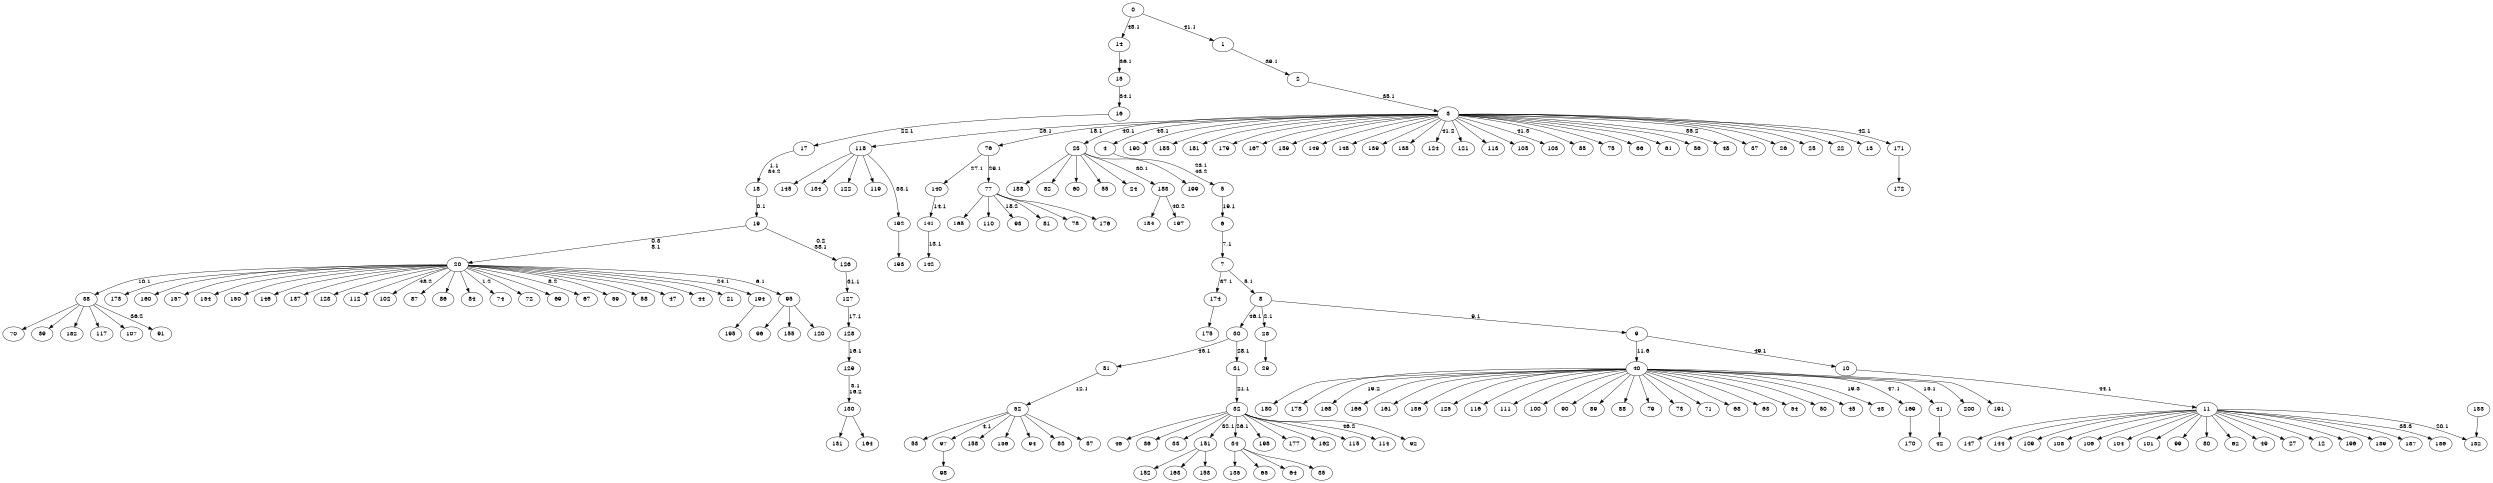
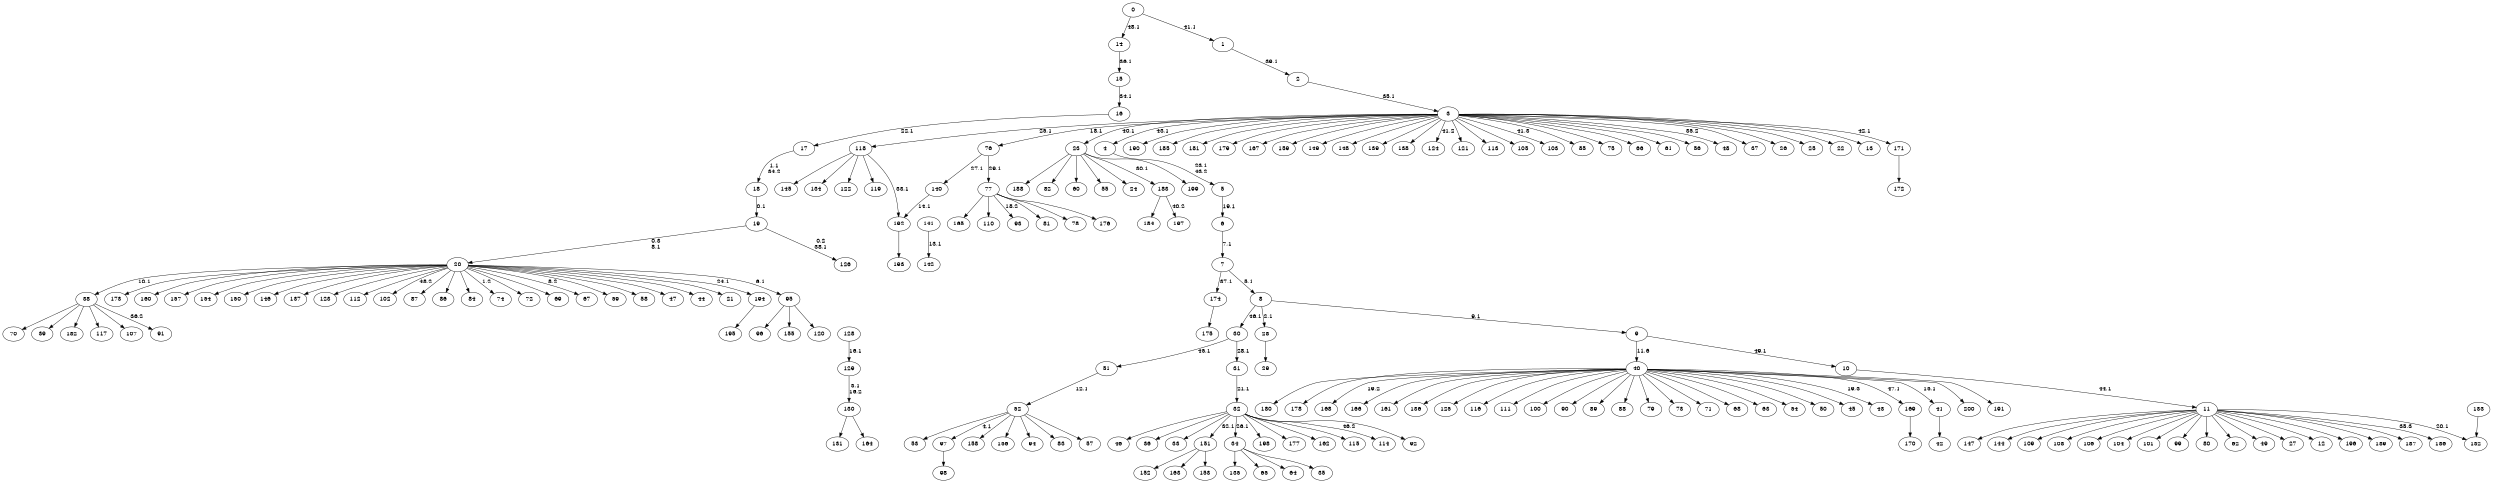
(933, 205) -> (917, 204)
(848, 299) -> none
